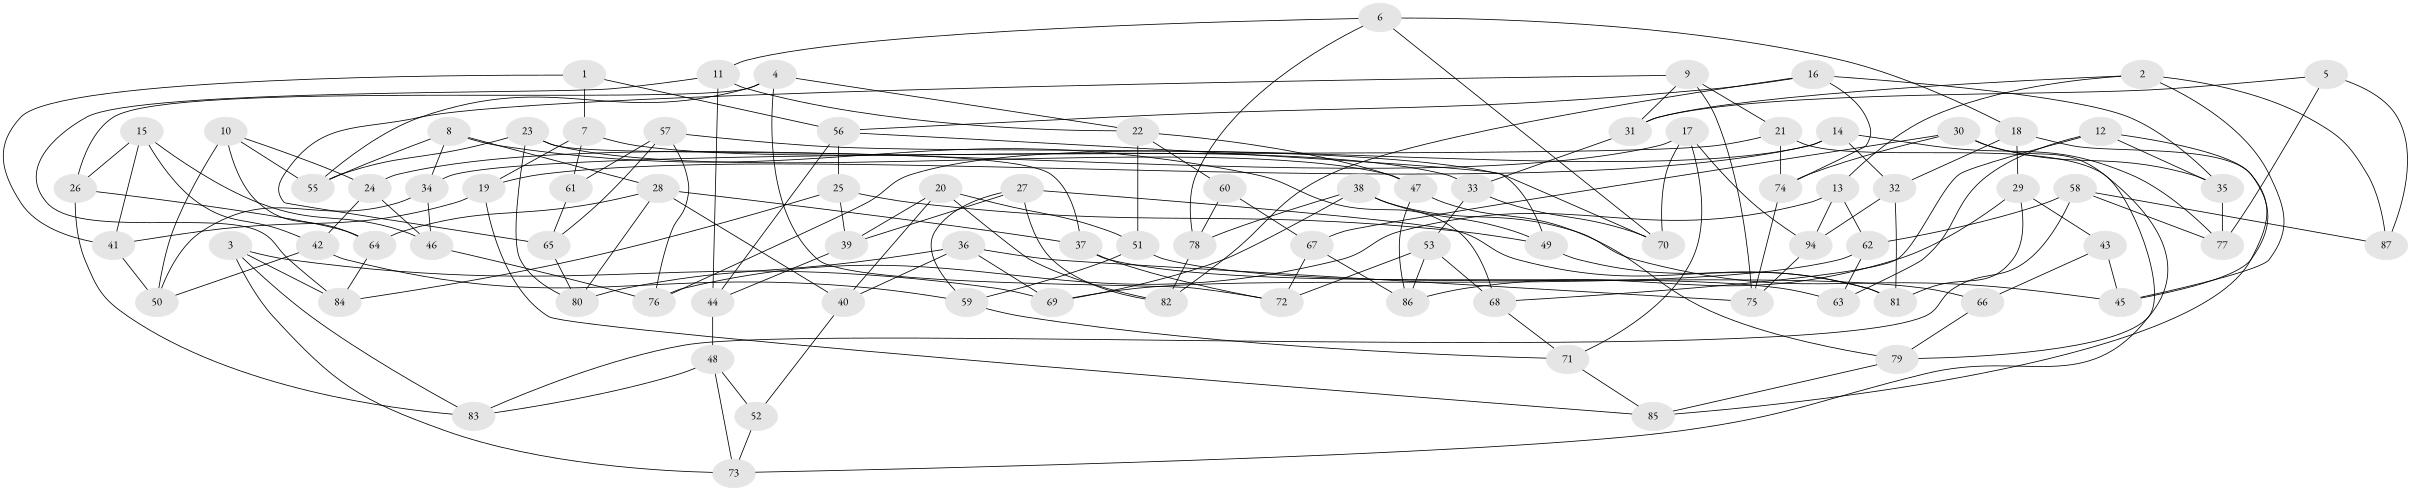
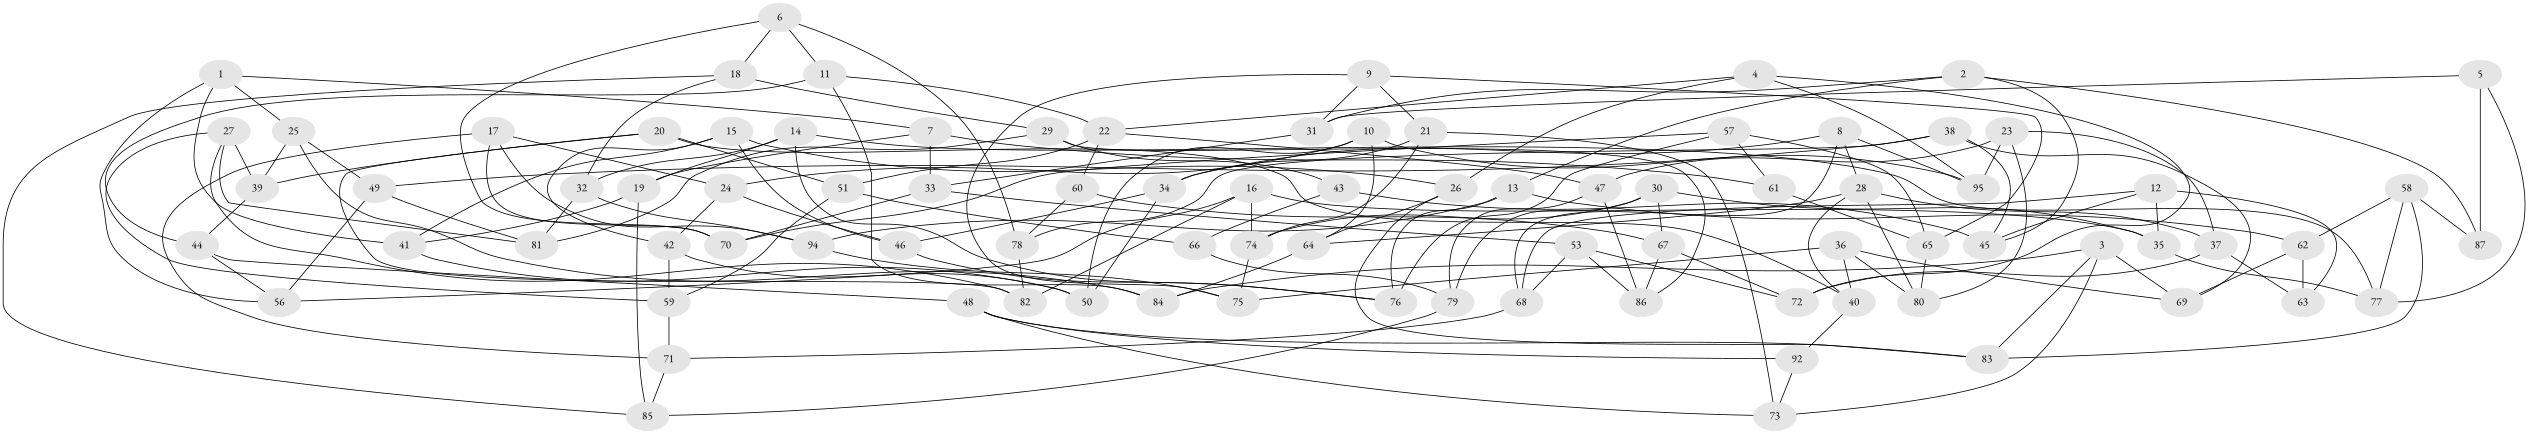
(839, 160) -> (266, 110)
(313, 188) -> (1978, 188)
(756, 416) -> (1797, 359)
